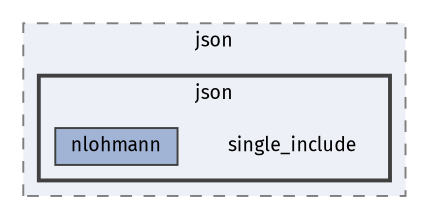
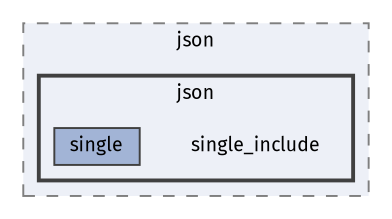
(116, 146) -> (97, 146)
